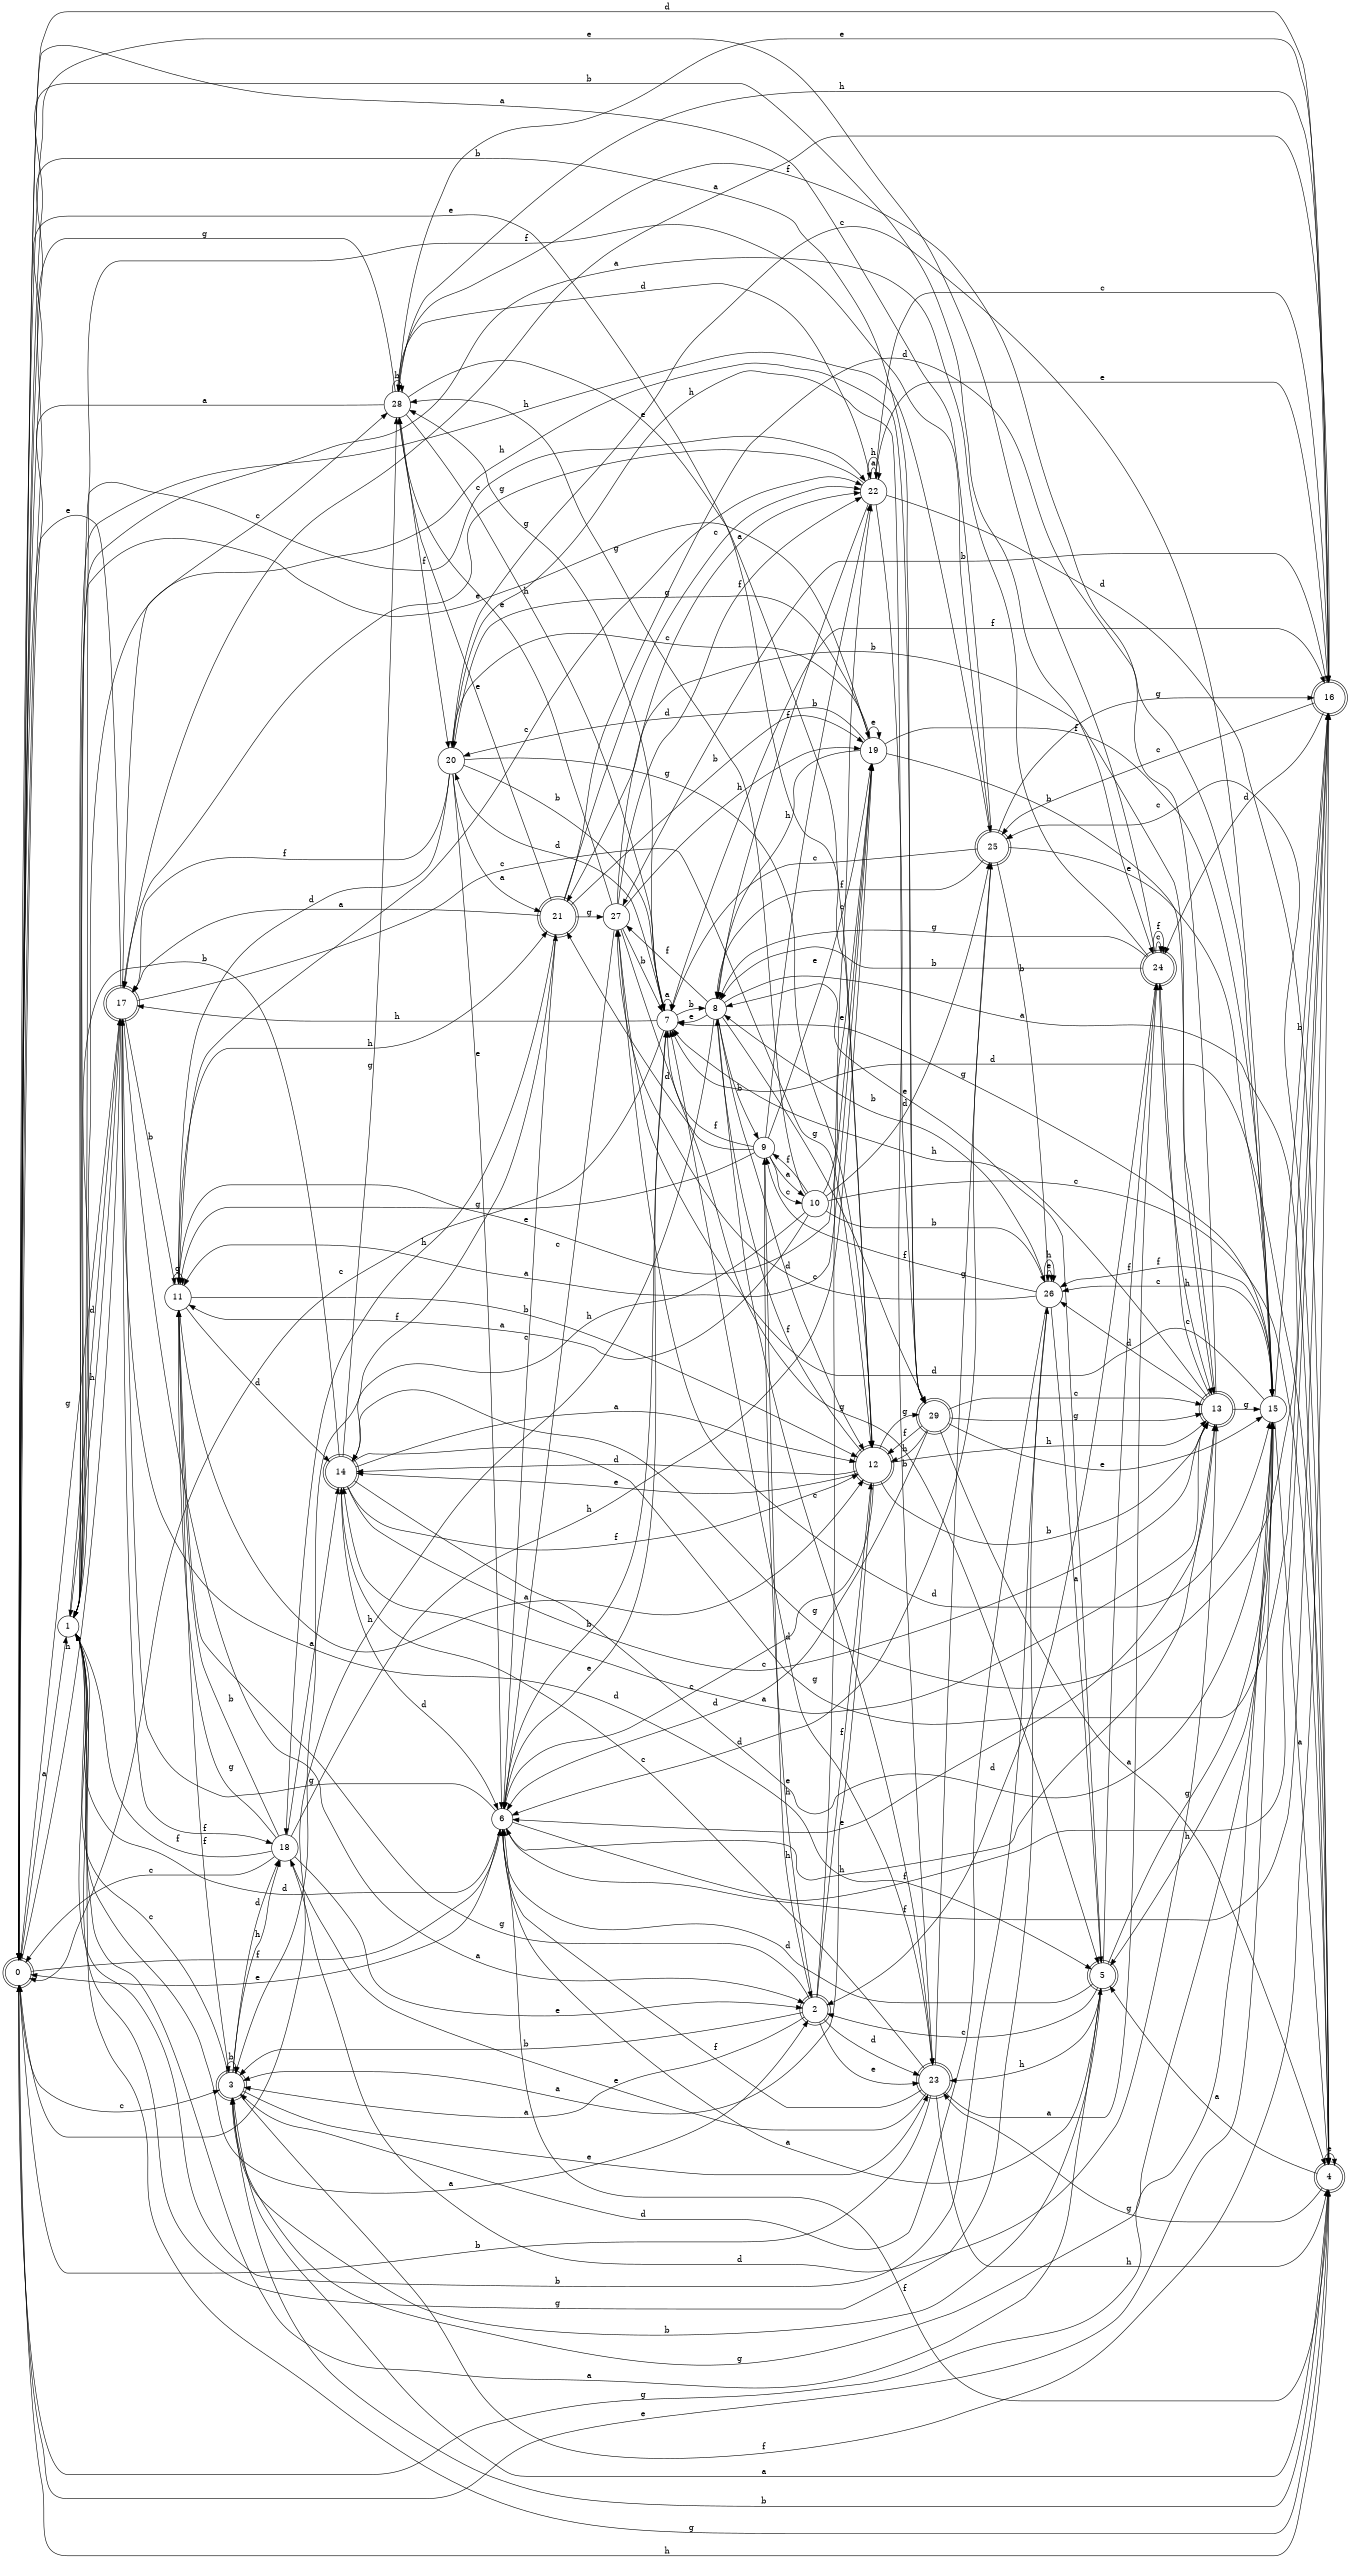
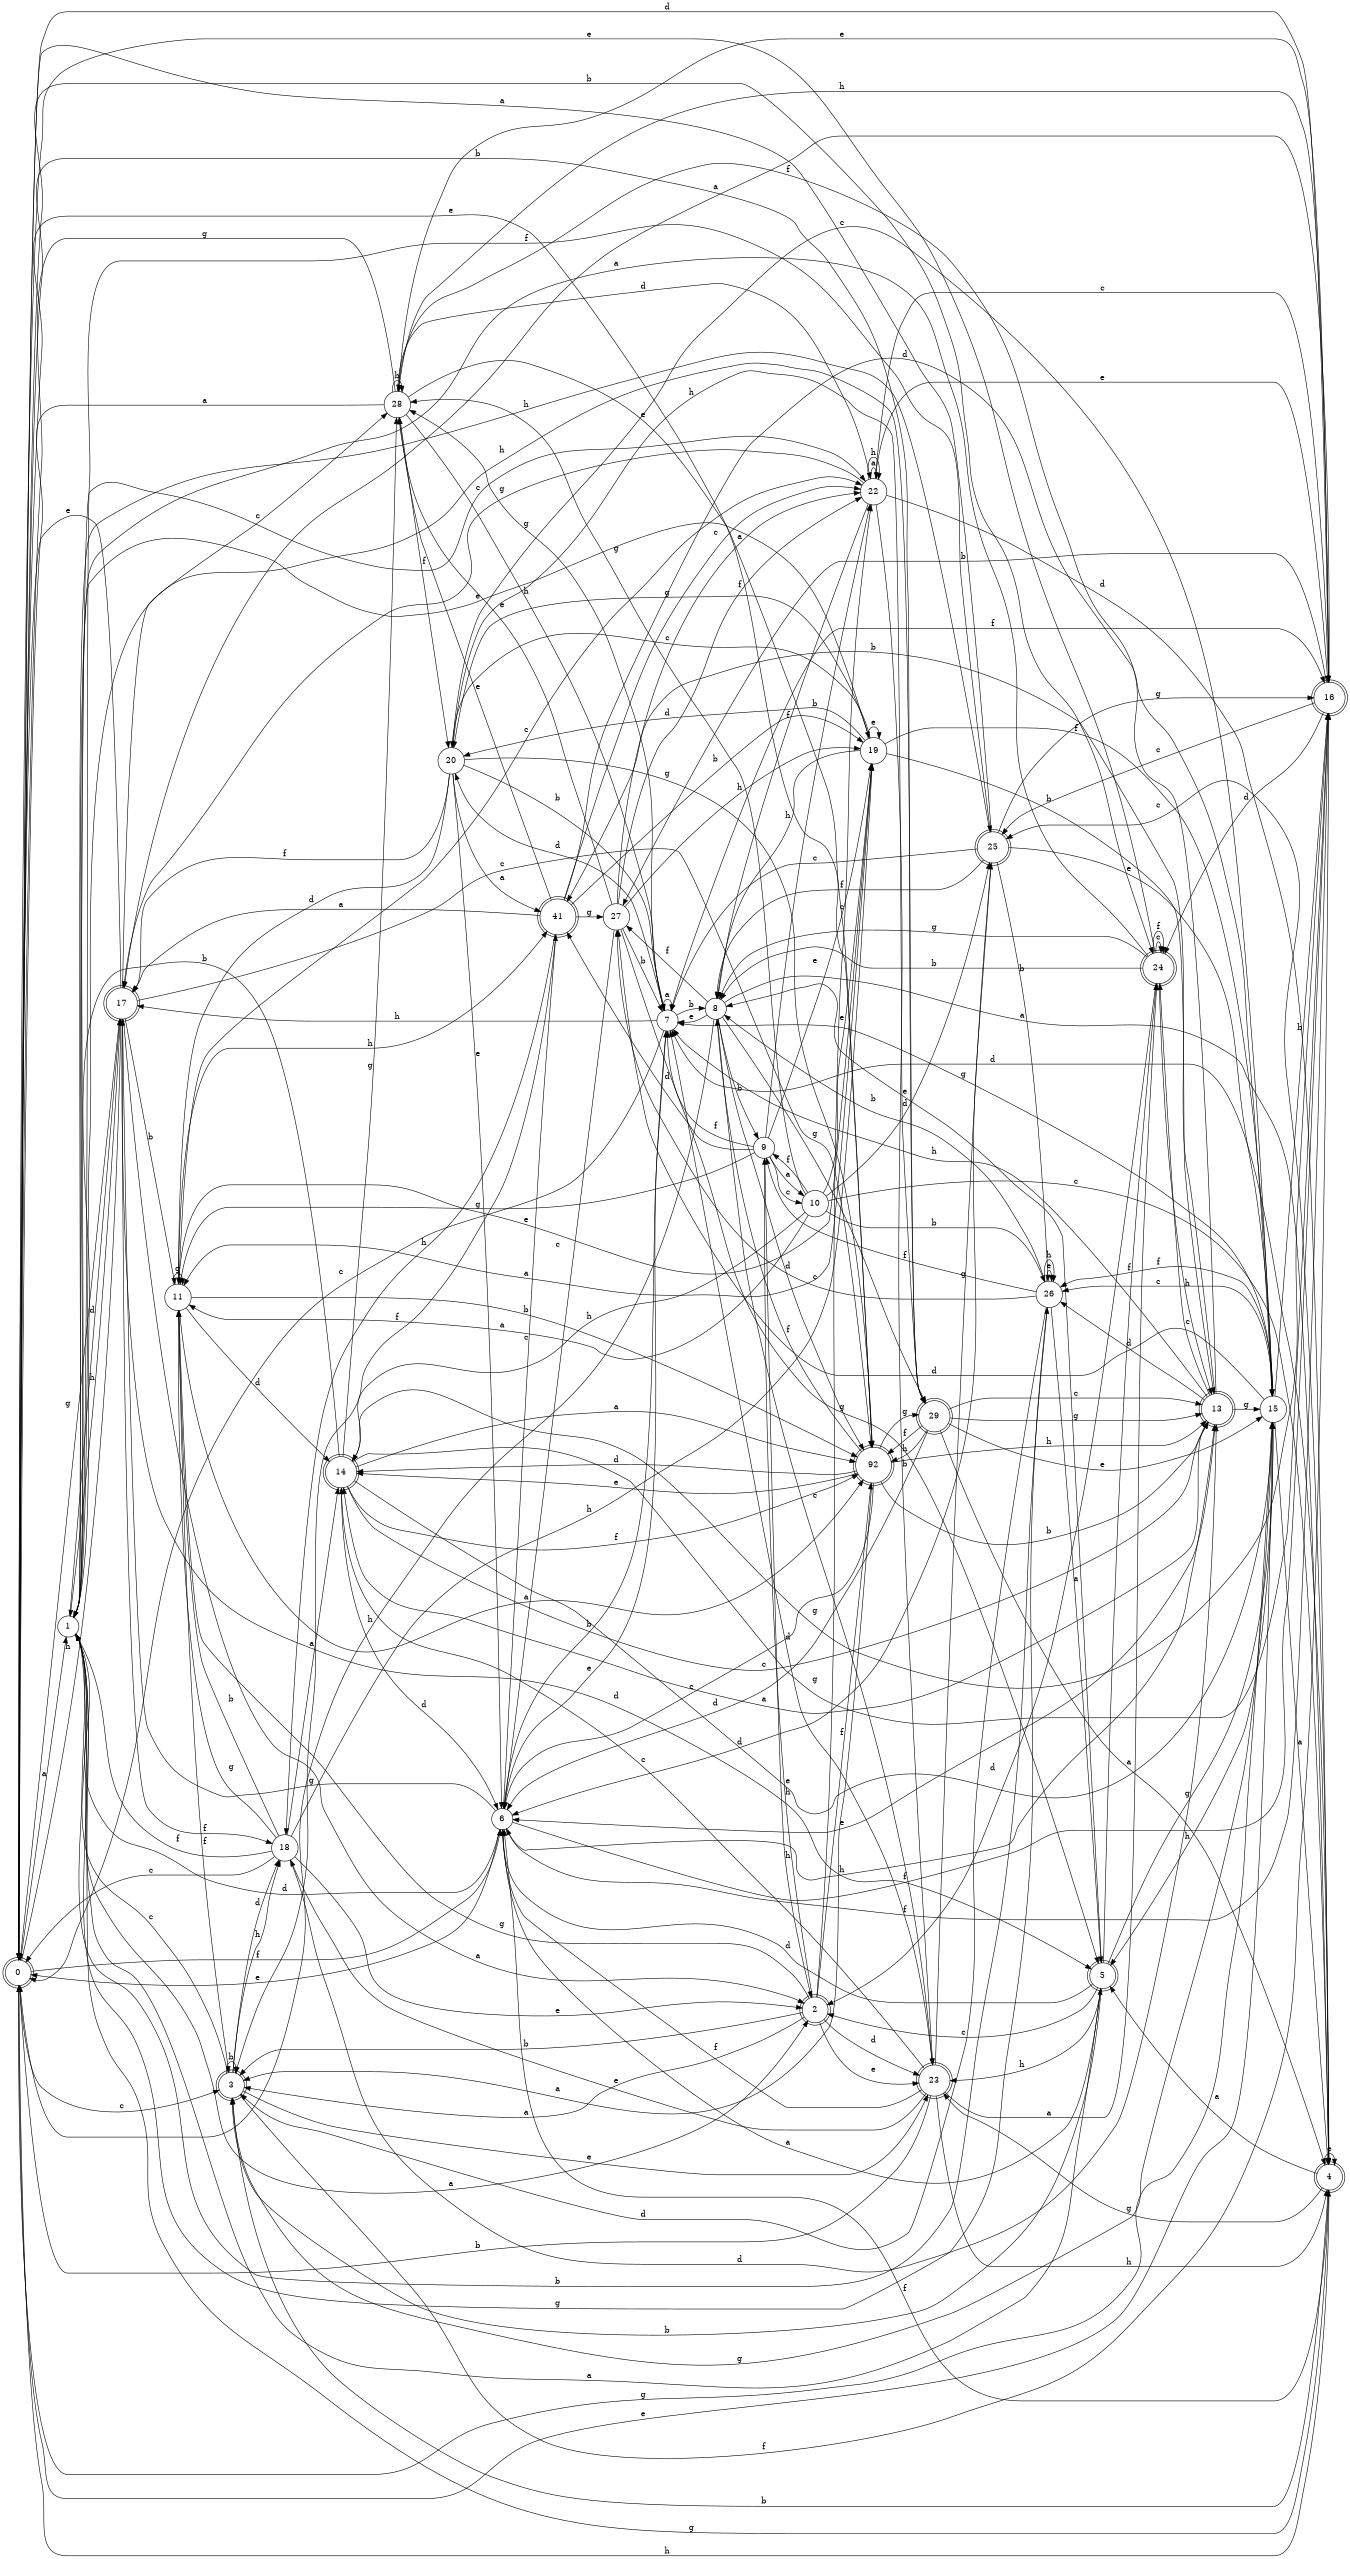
(558, 917) -> (558, 917)
(874, 1465) -> (874, 1465)
(780, 1510) -> none
(795, 2476) -> none
